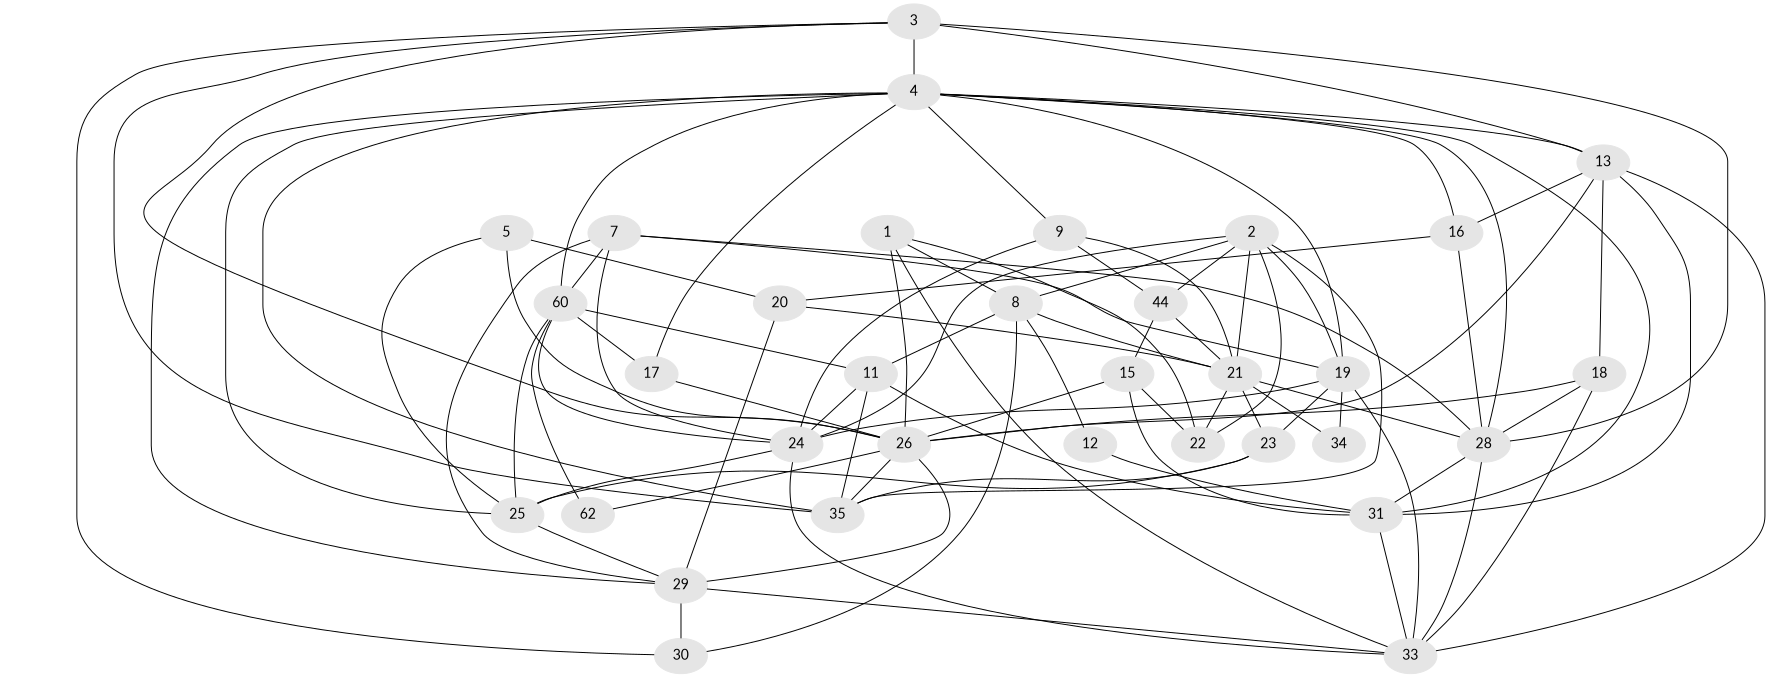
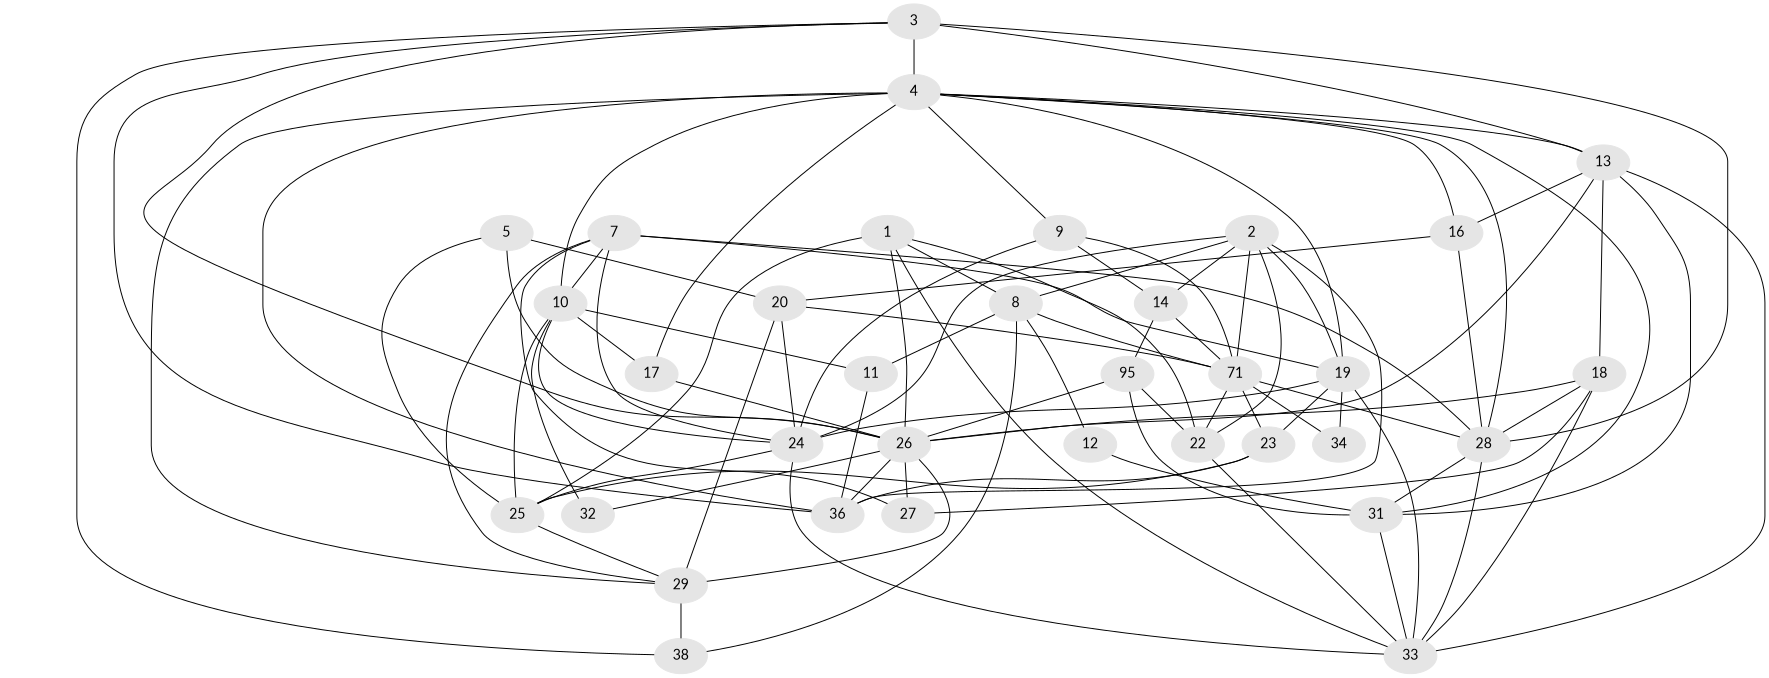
(298, 144) -> (704, 365)
(561, 304) -> (561, 304)
(1161, 304) -> (1161, 304)
(1128, 374) -> (1128, 374)
(1235, 374) -> (1235, 374)
(834, 409) -> (788, 374)
(1100, 475) -> none
(588, 515) -> (588, 515)
(838, 515) -> (838, 515)
none -> (908, 515)
(978, 614) -> (1304, 550)
(681, 656) -> (681, 656)
